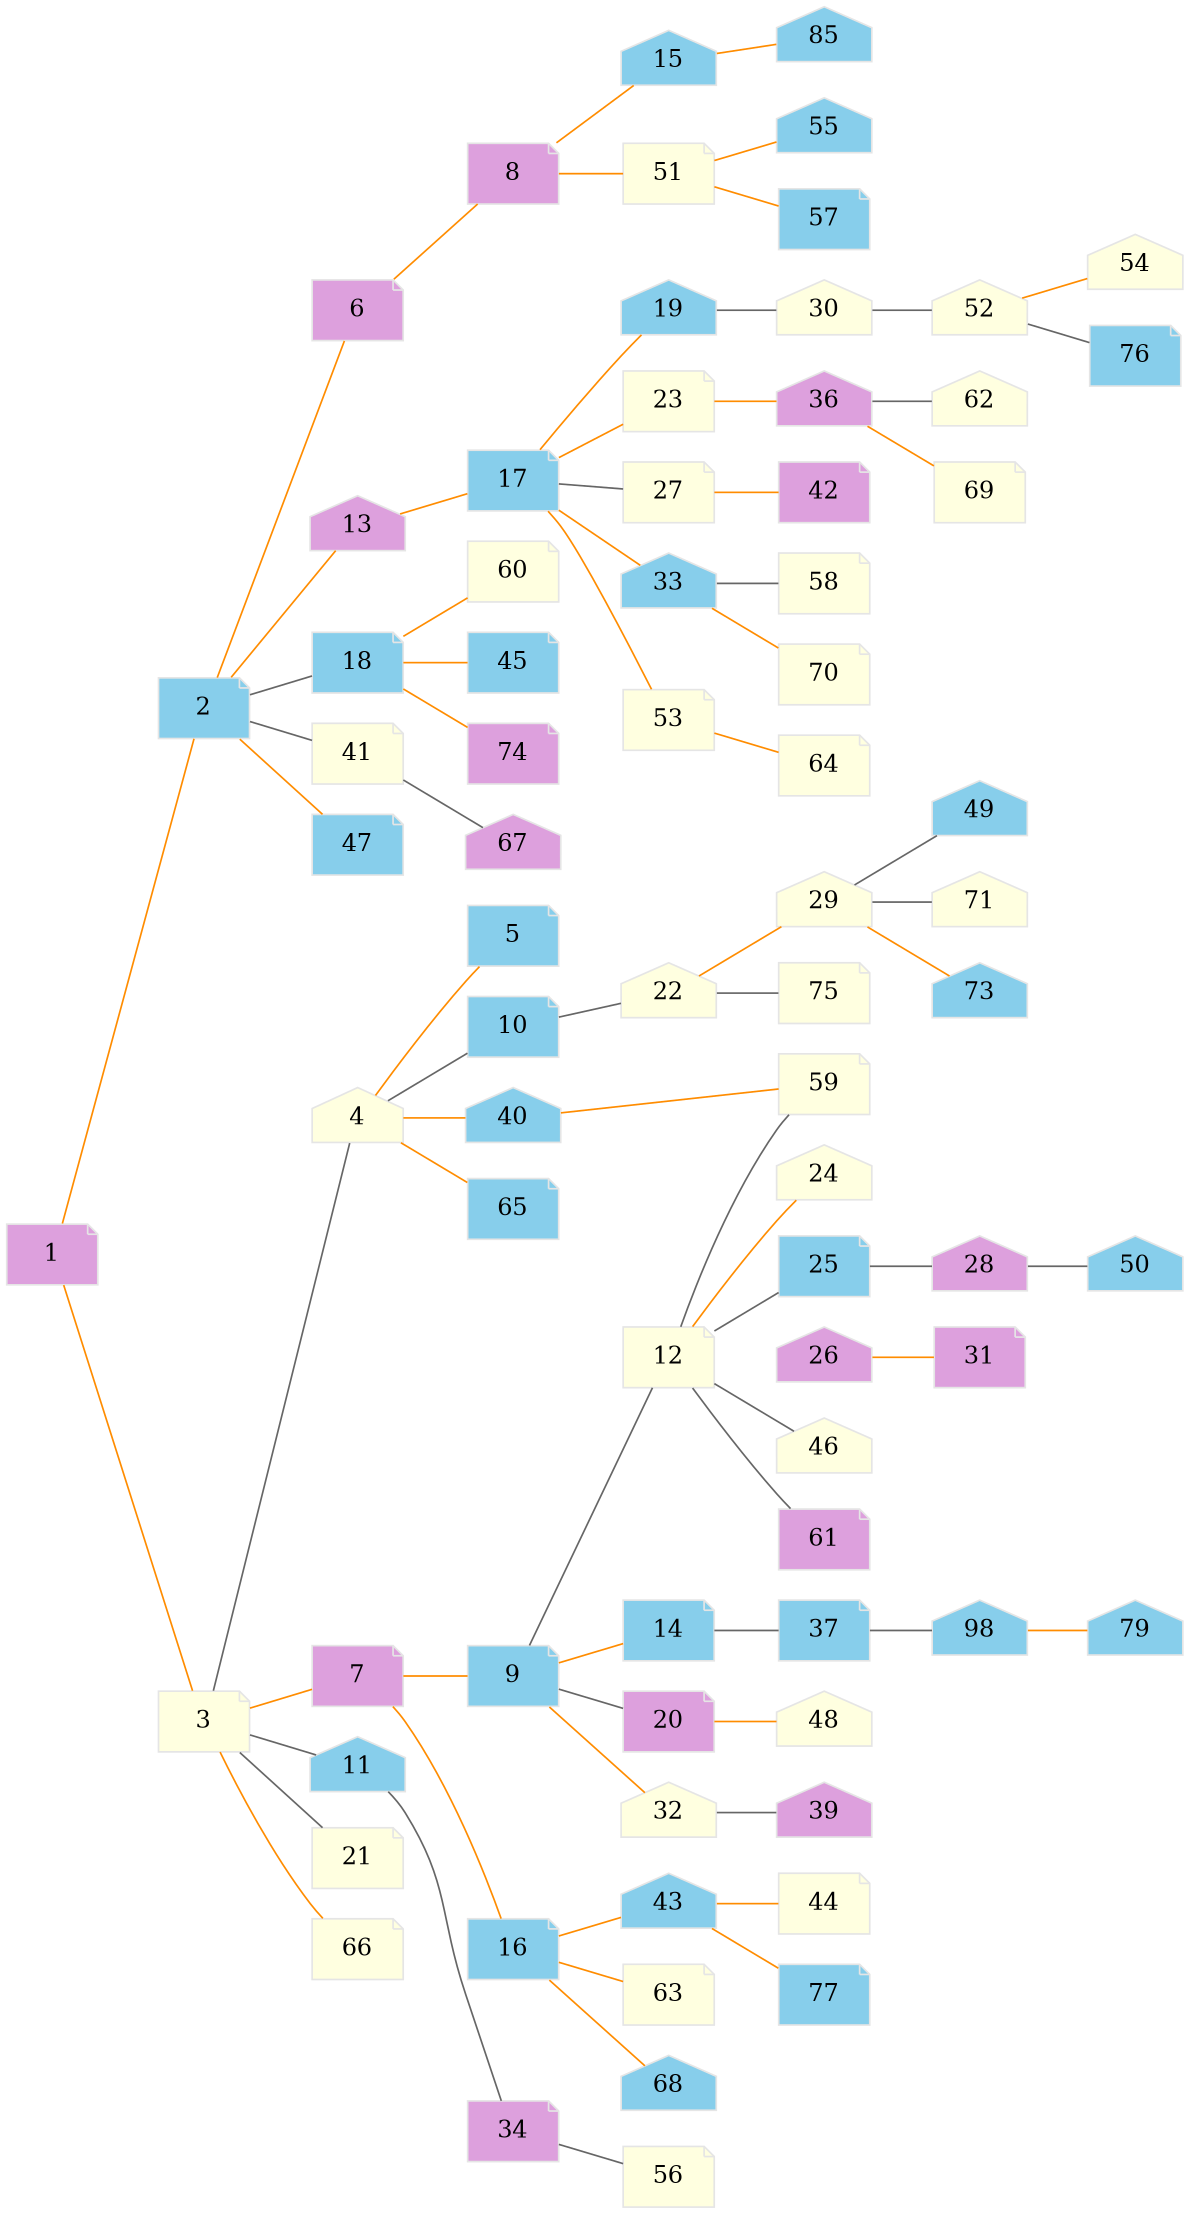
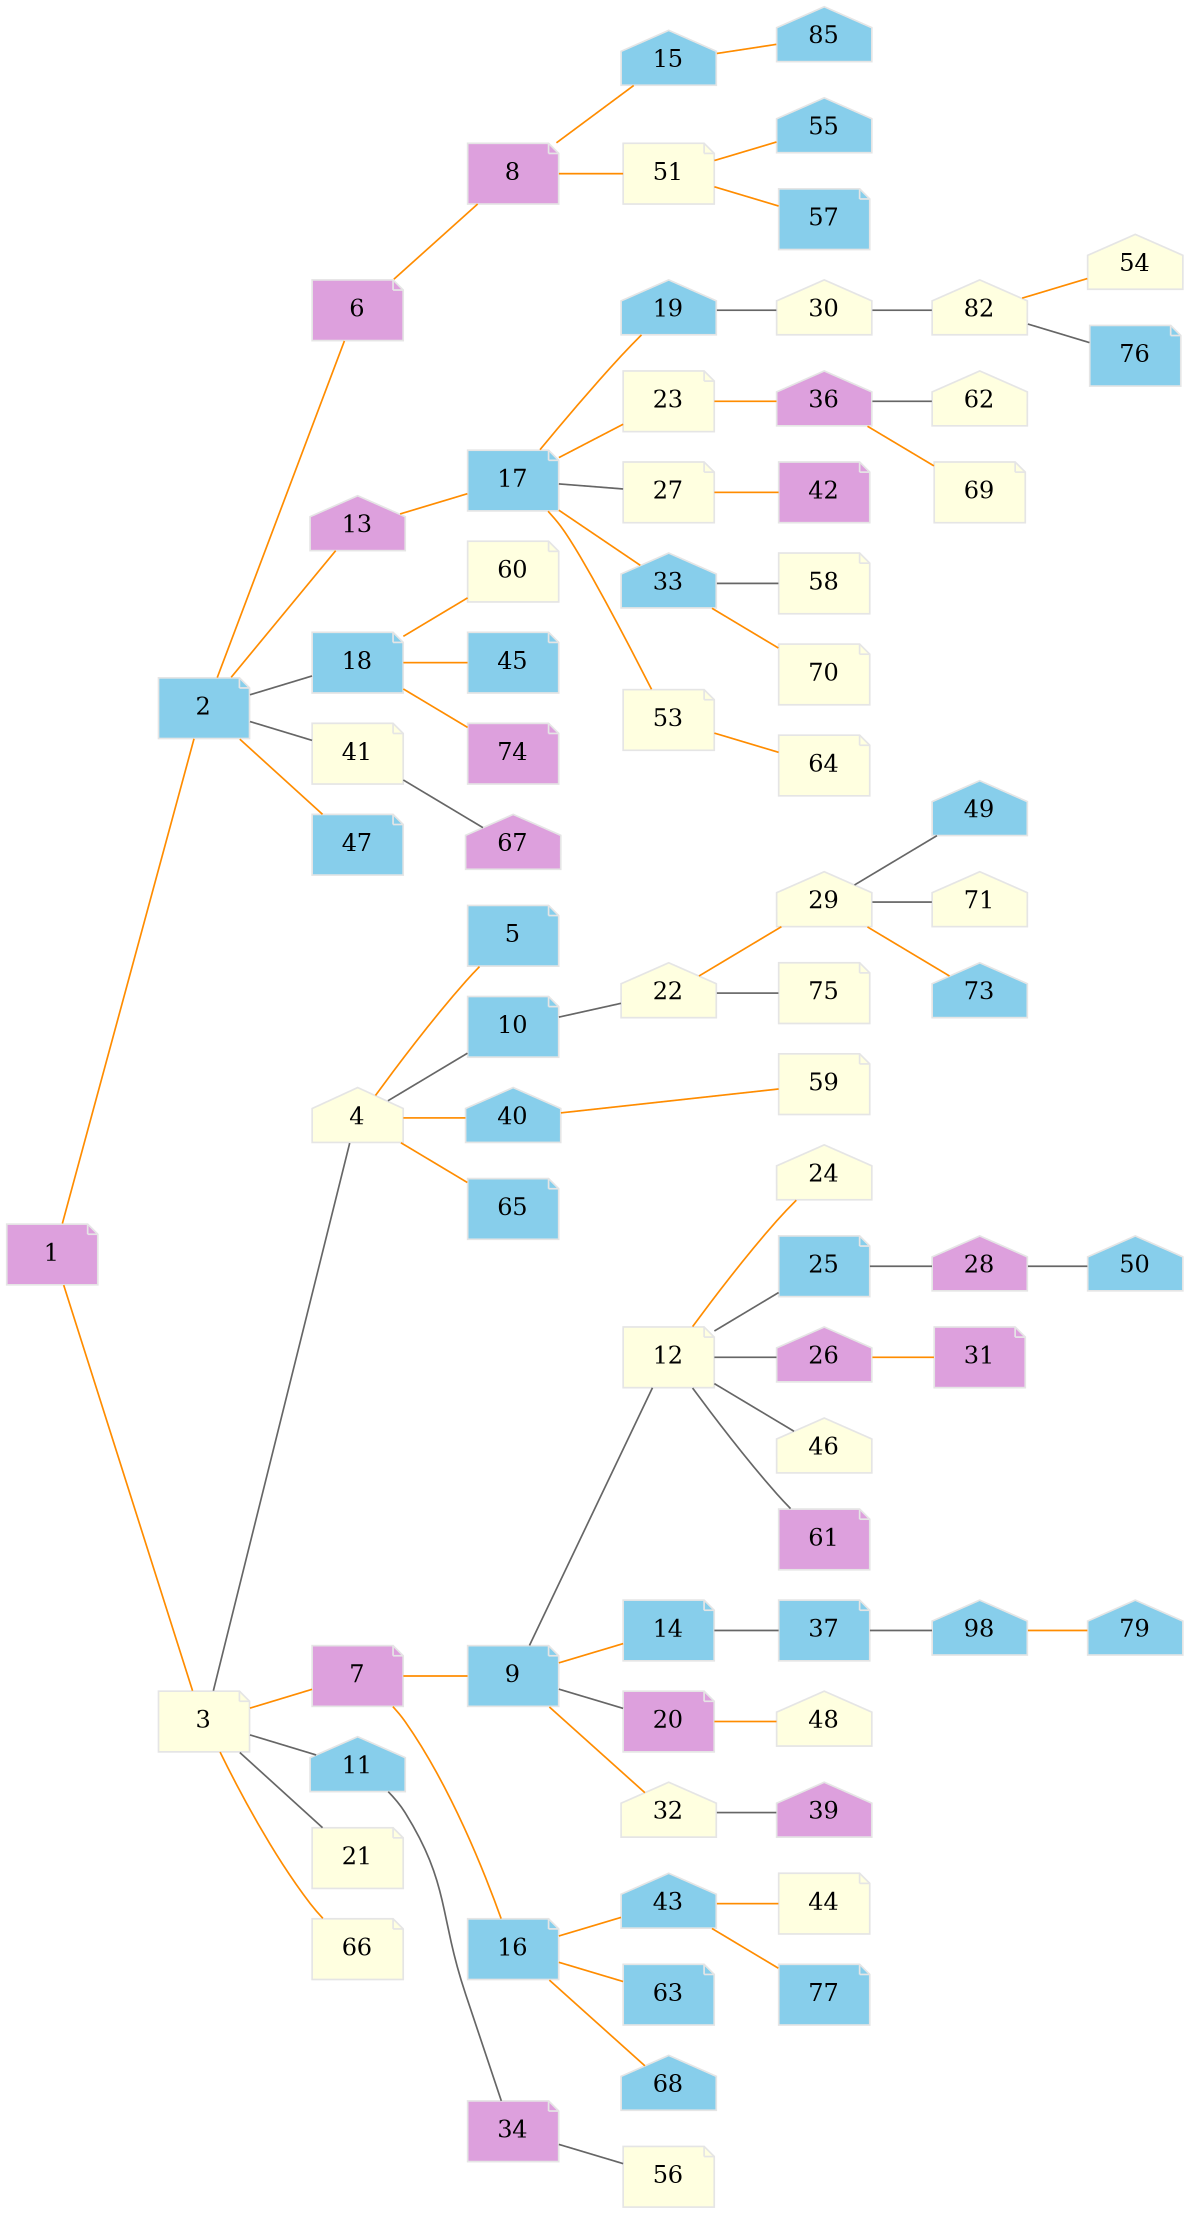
(980, 310) -> (980, 310)
(727, 1217) -> (745, 1357)
(669, 1995) -> (669, 1995)
